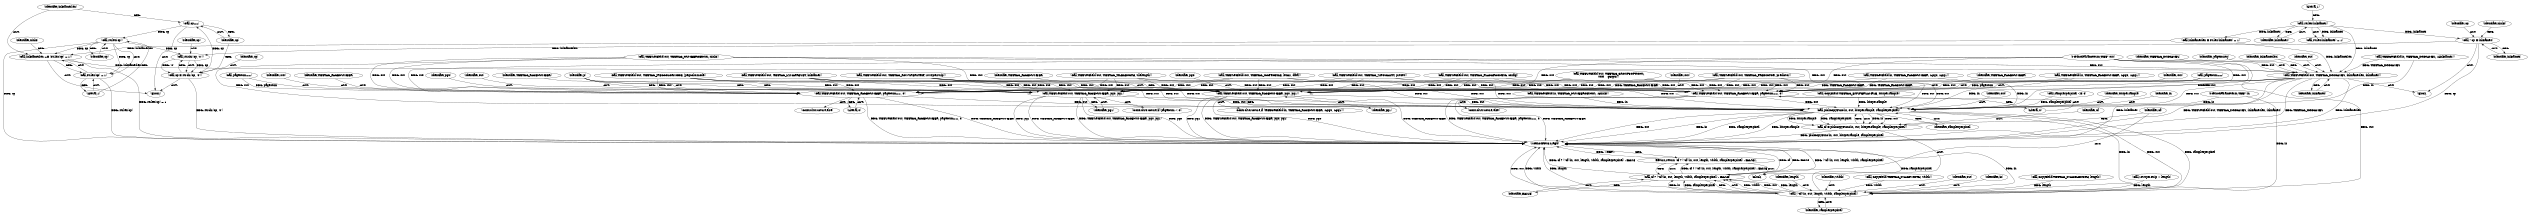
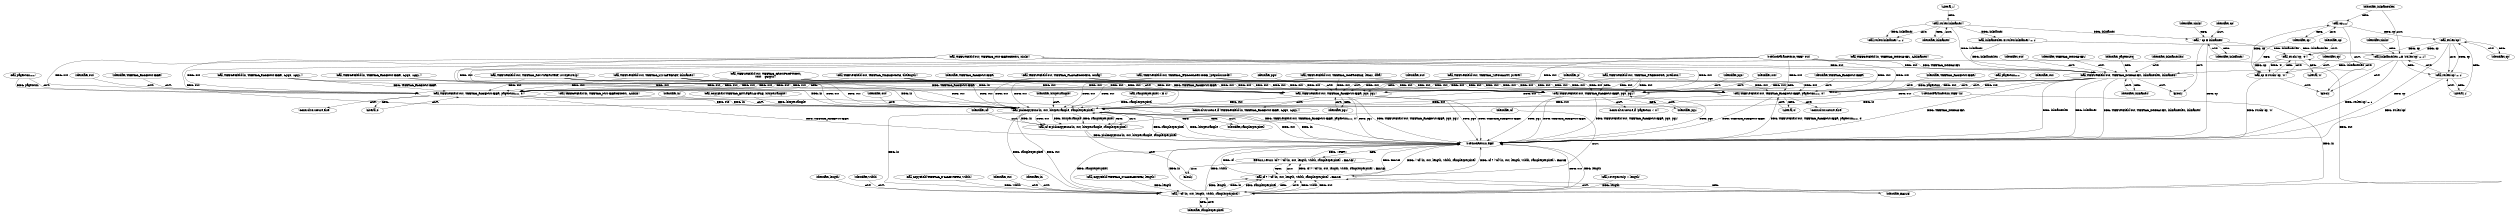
none -> (2315, 75)
